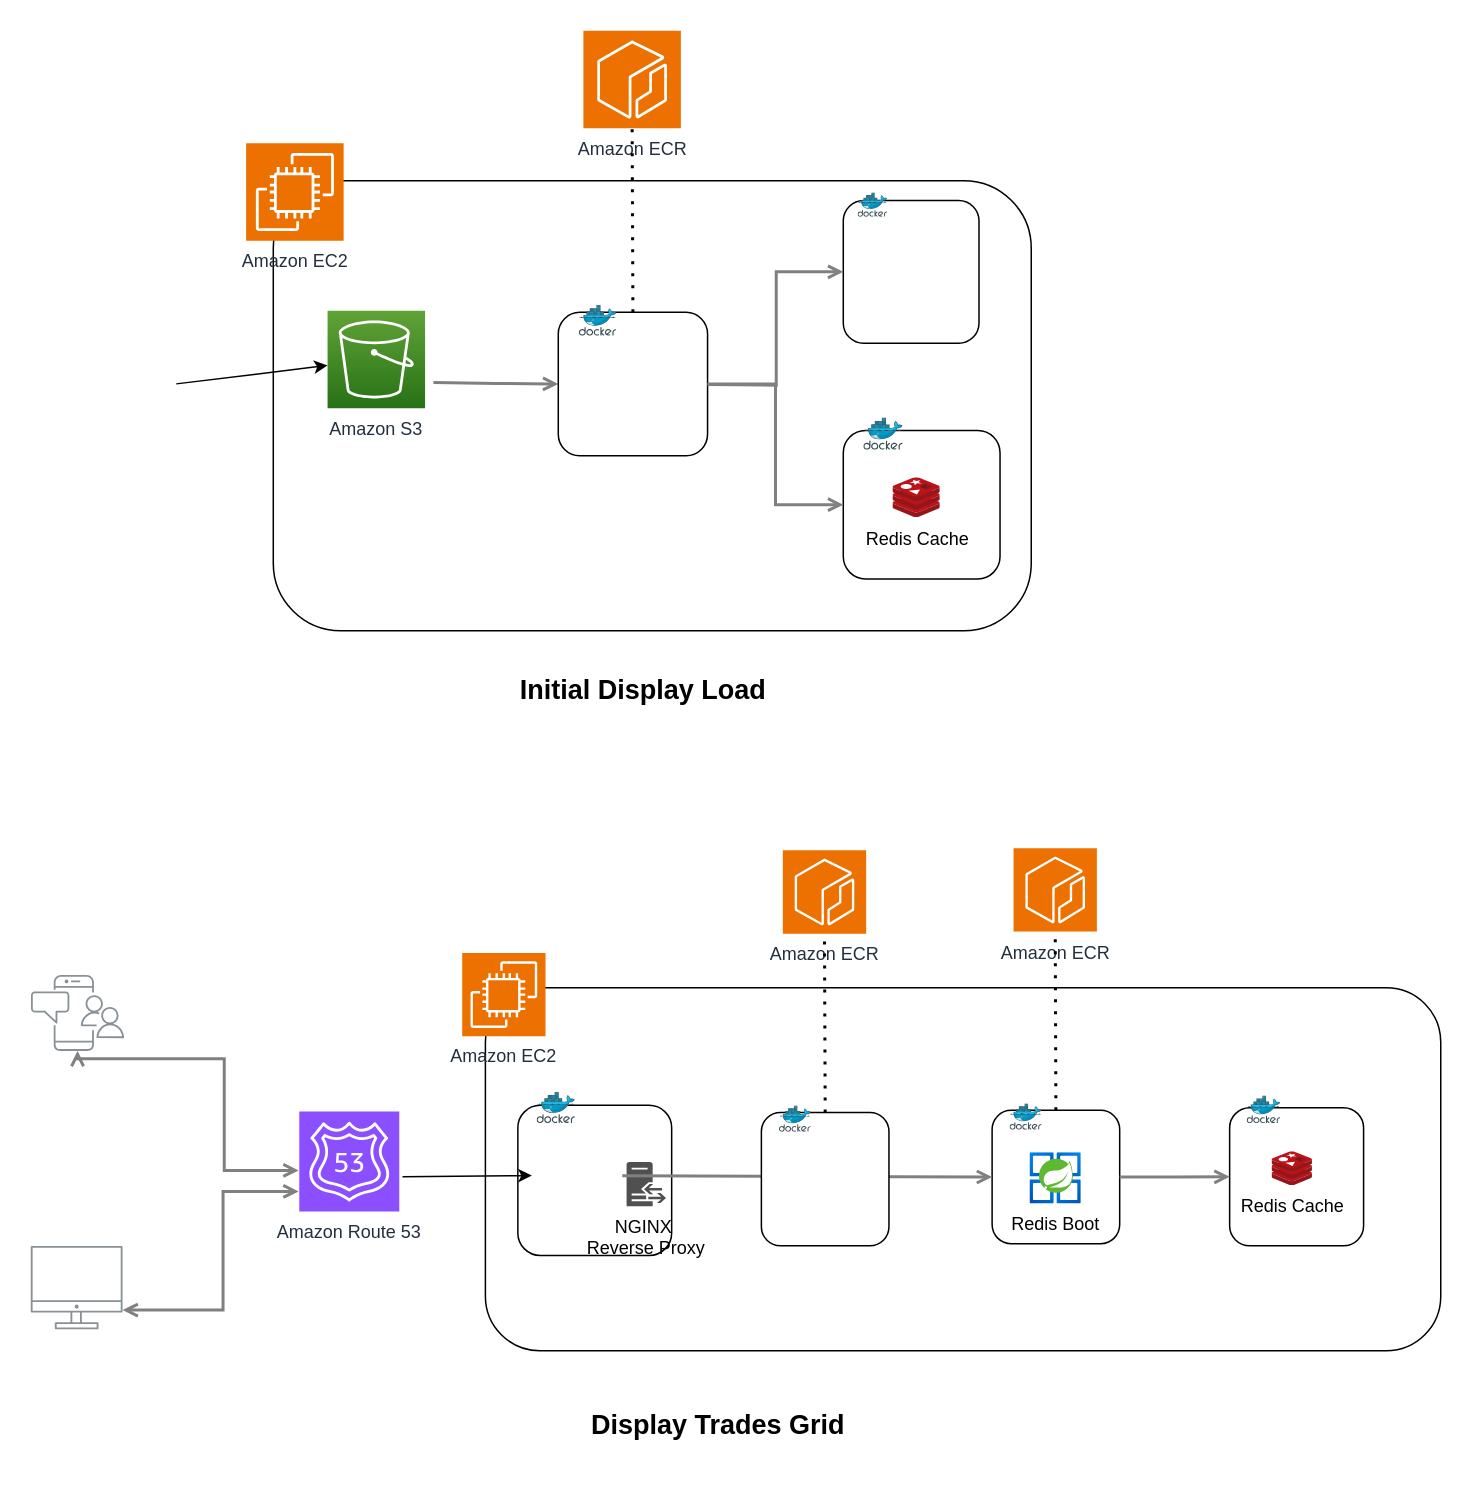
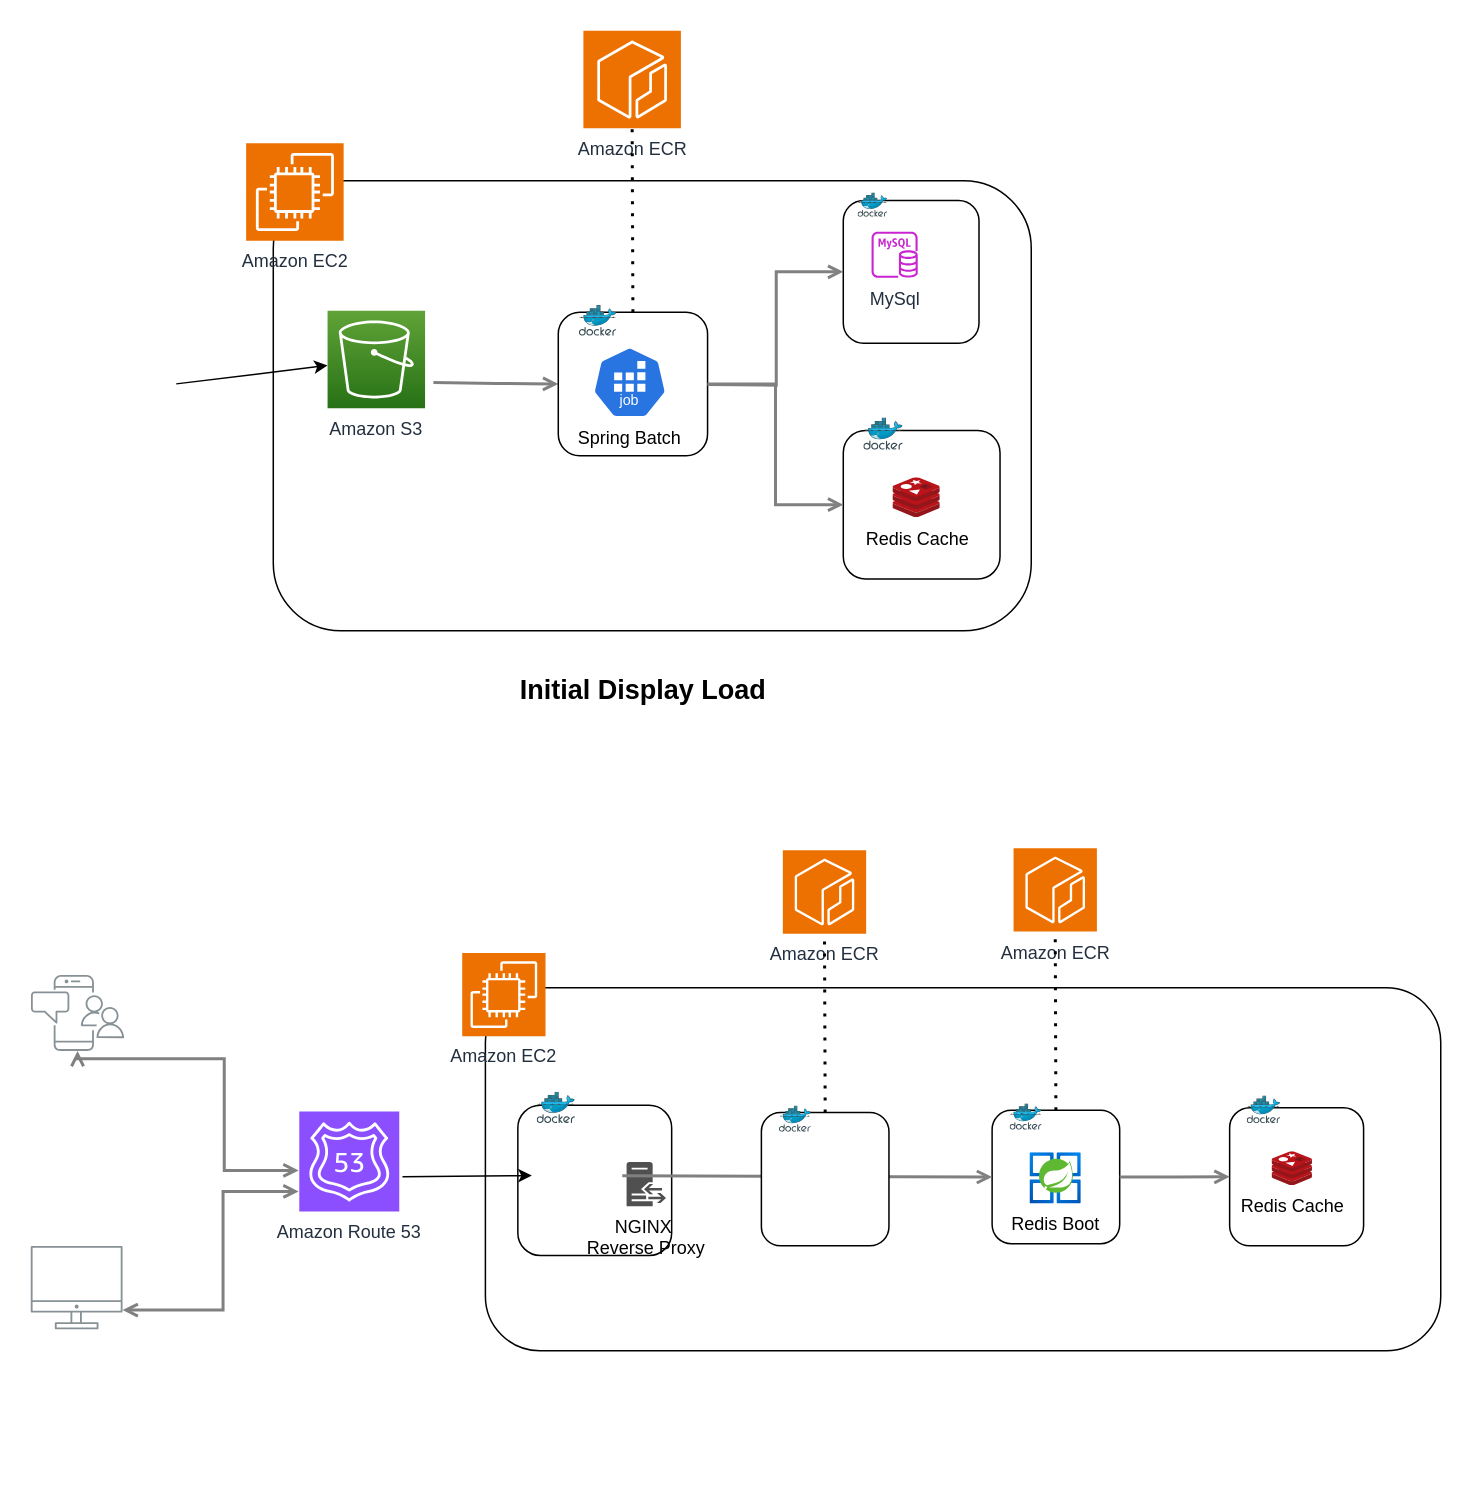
none -> (895, 255)
none -> (630, 382)
(719, 1426) -> none
